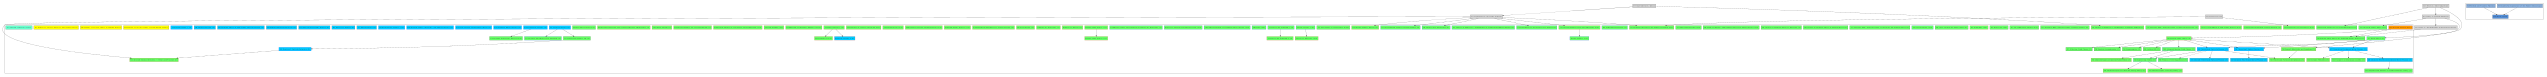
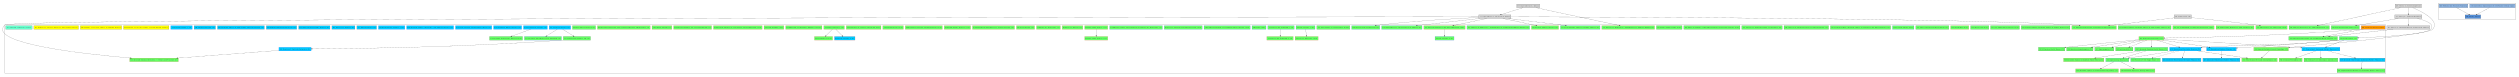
(1615, 28) -> none
